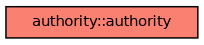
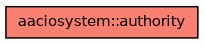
(102, 22) -> (102, 22)
